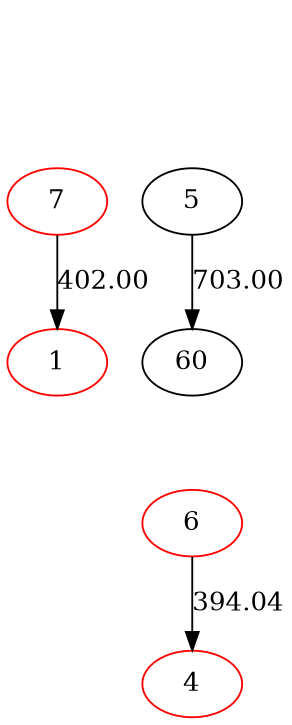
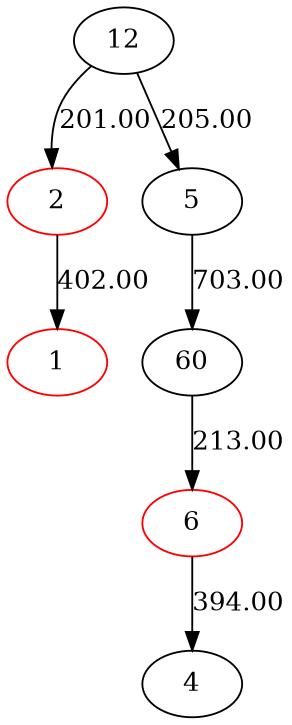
none -> (124, 41)
(57, 201) -> (57, 201)
none -> (192, 433)
(238, 604) -> (238, 604)
(192, 684) -> (192, 684)
